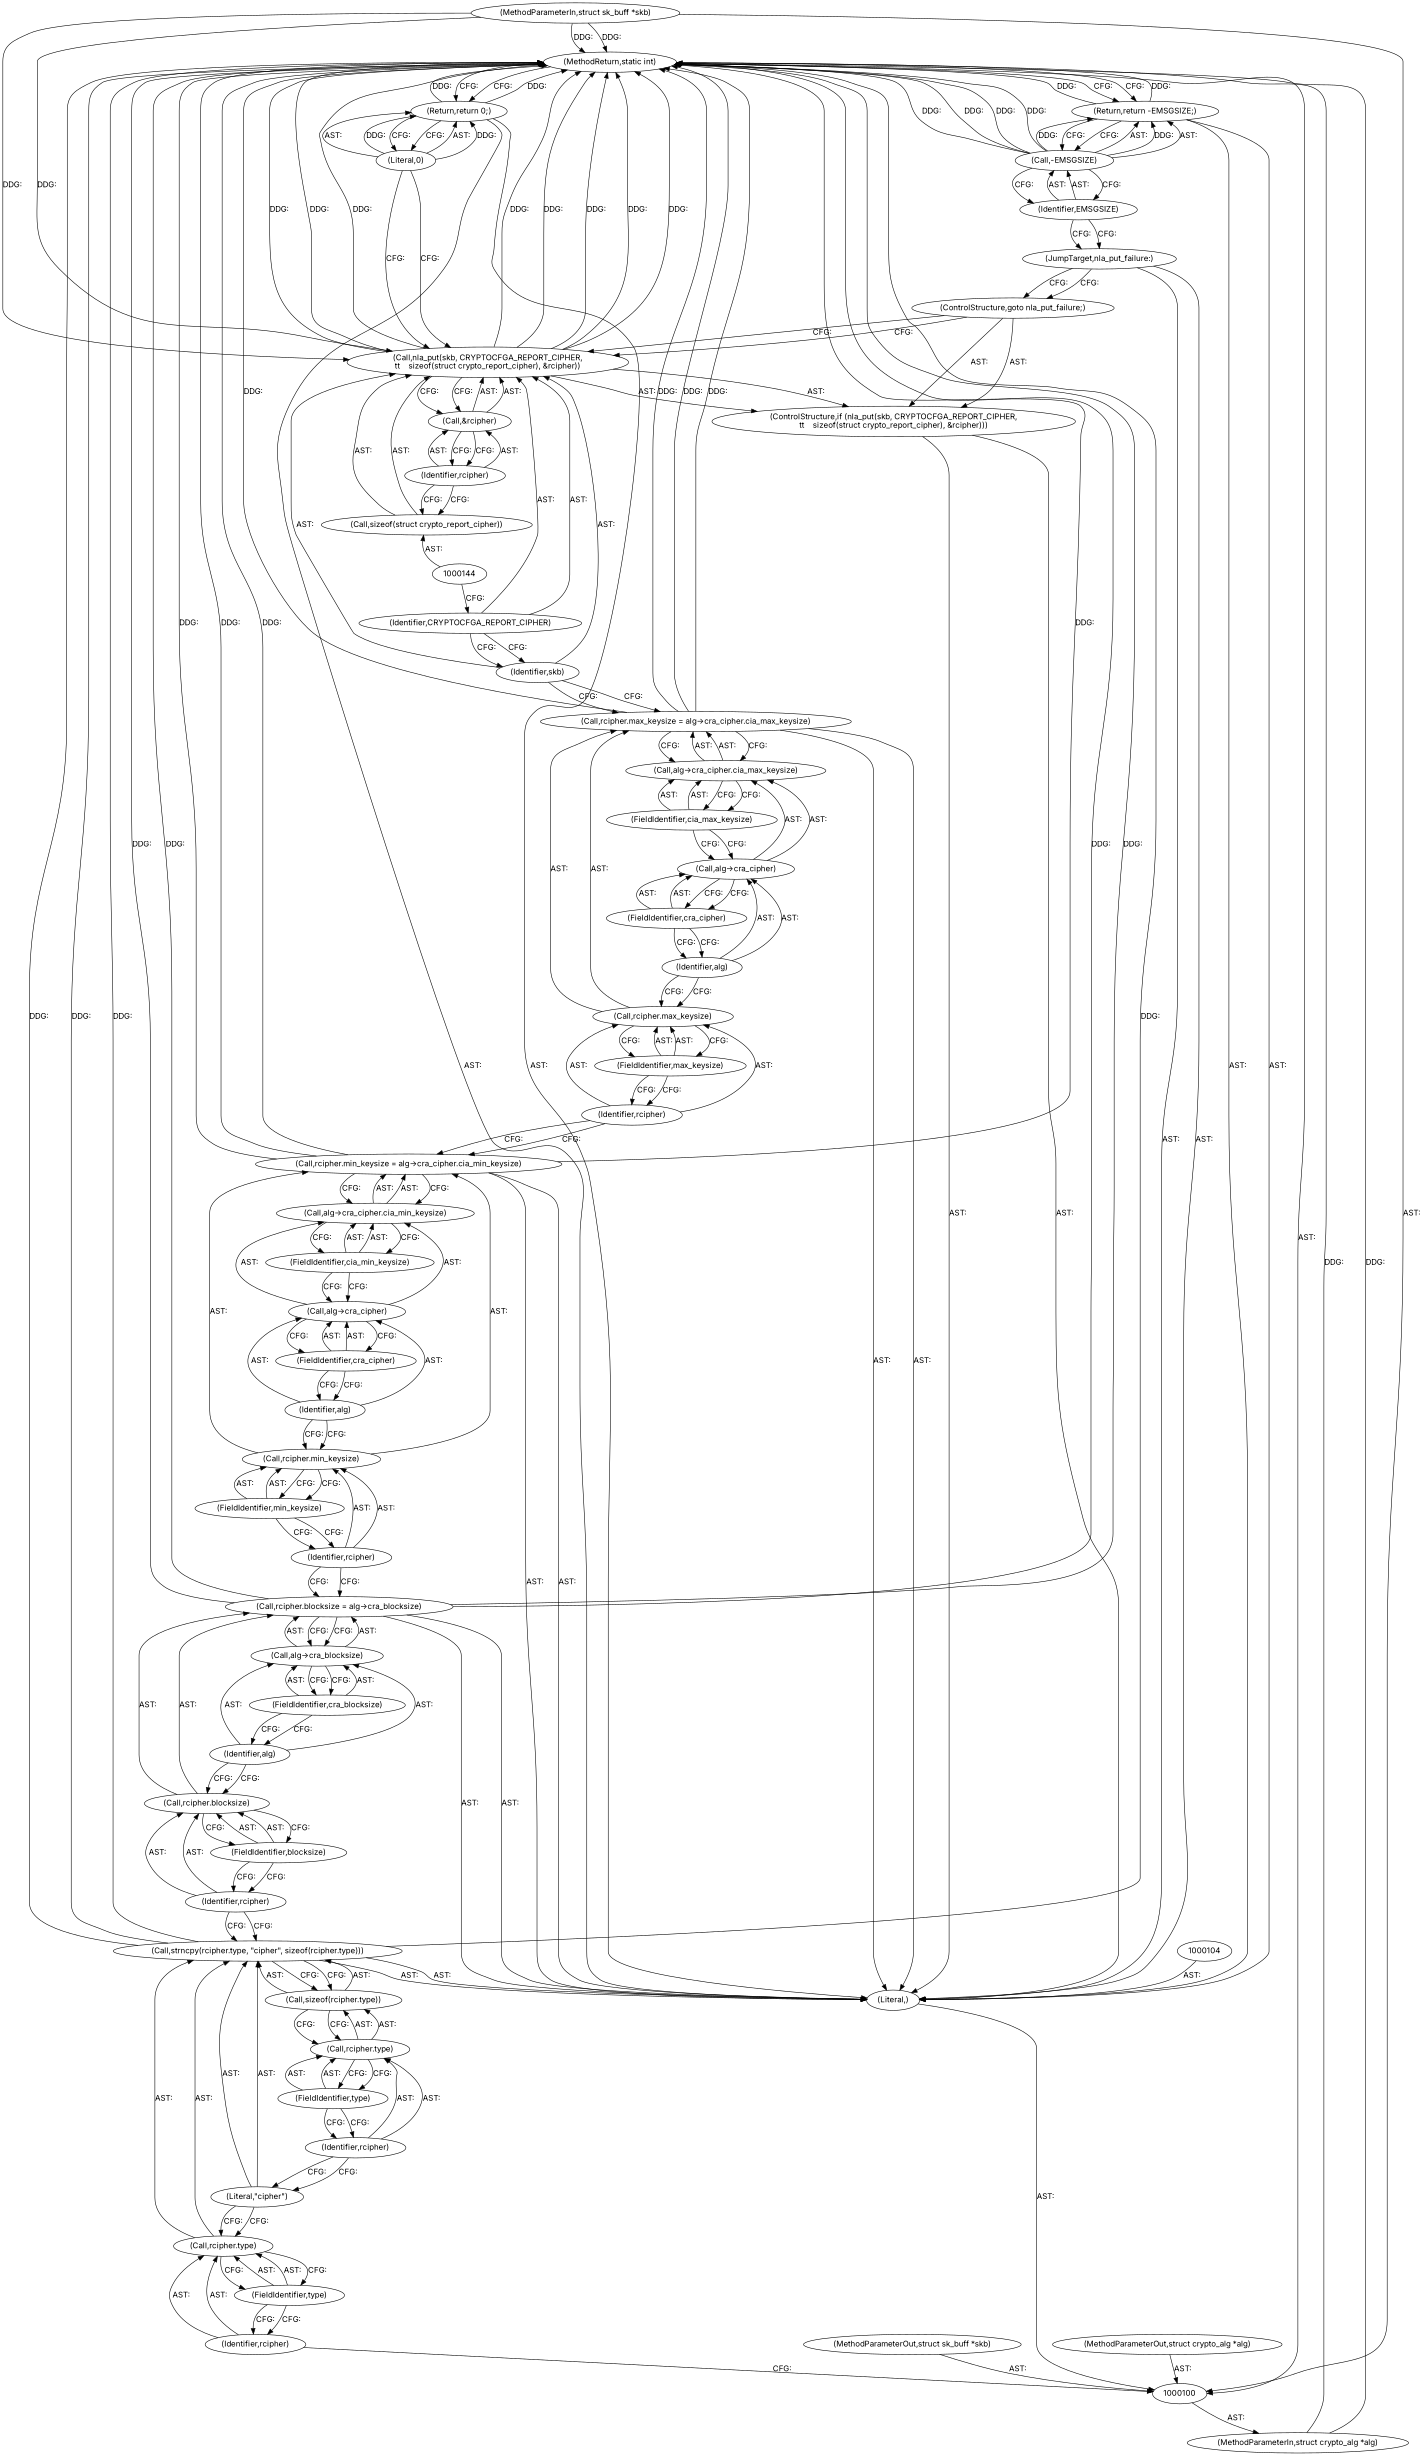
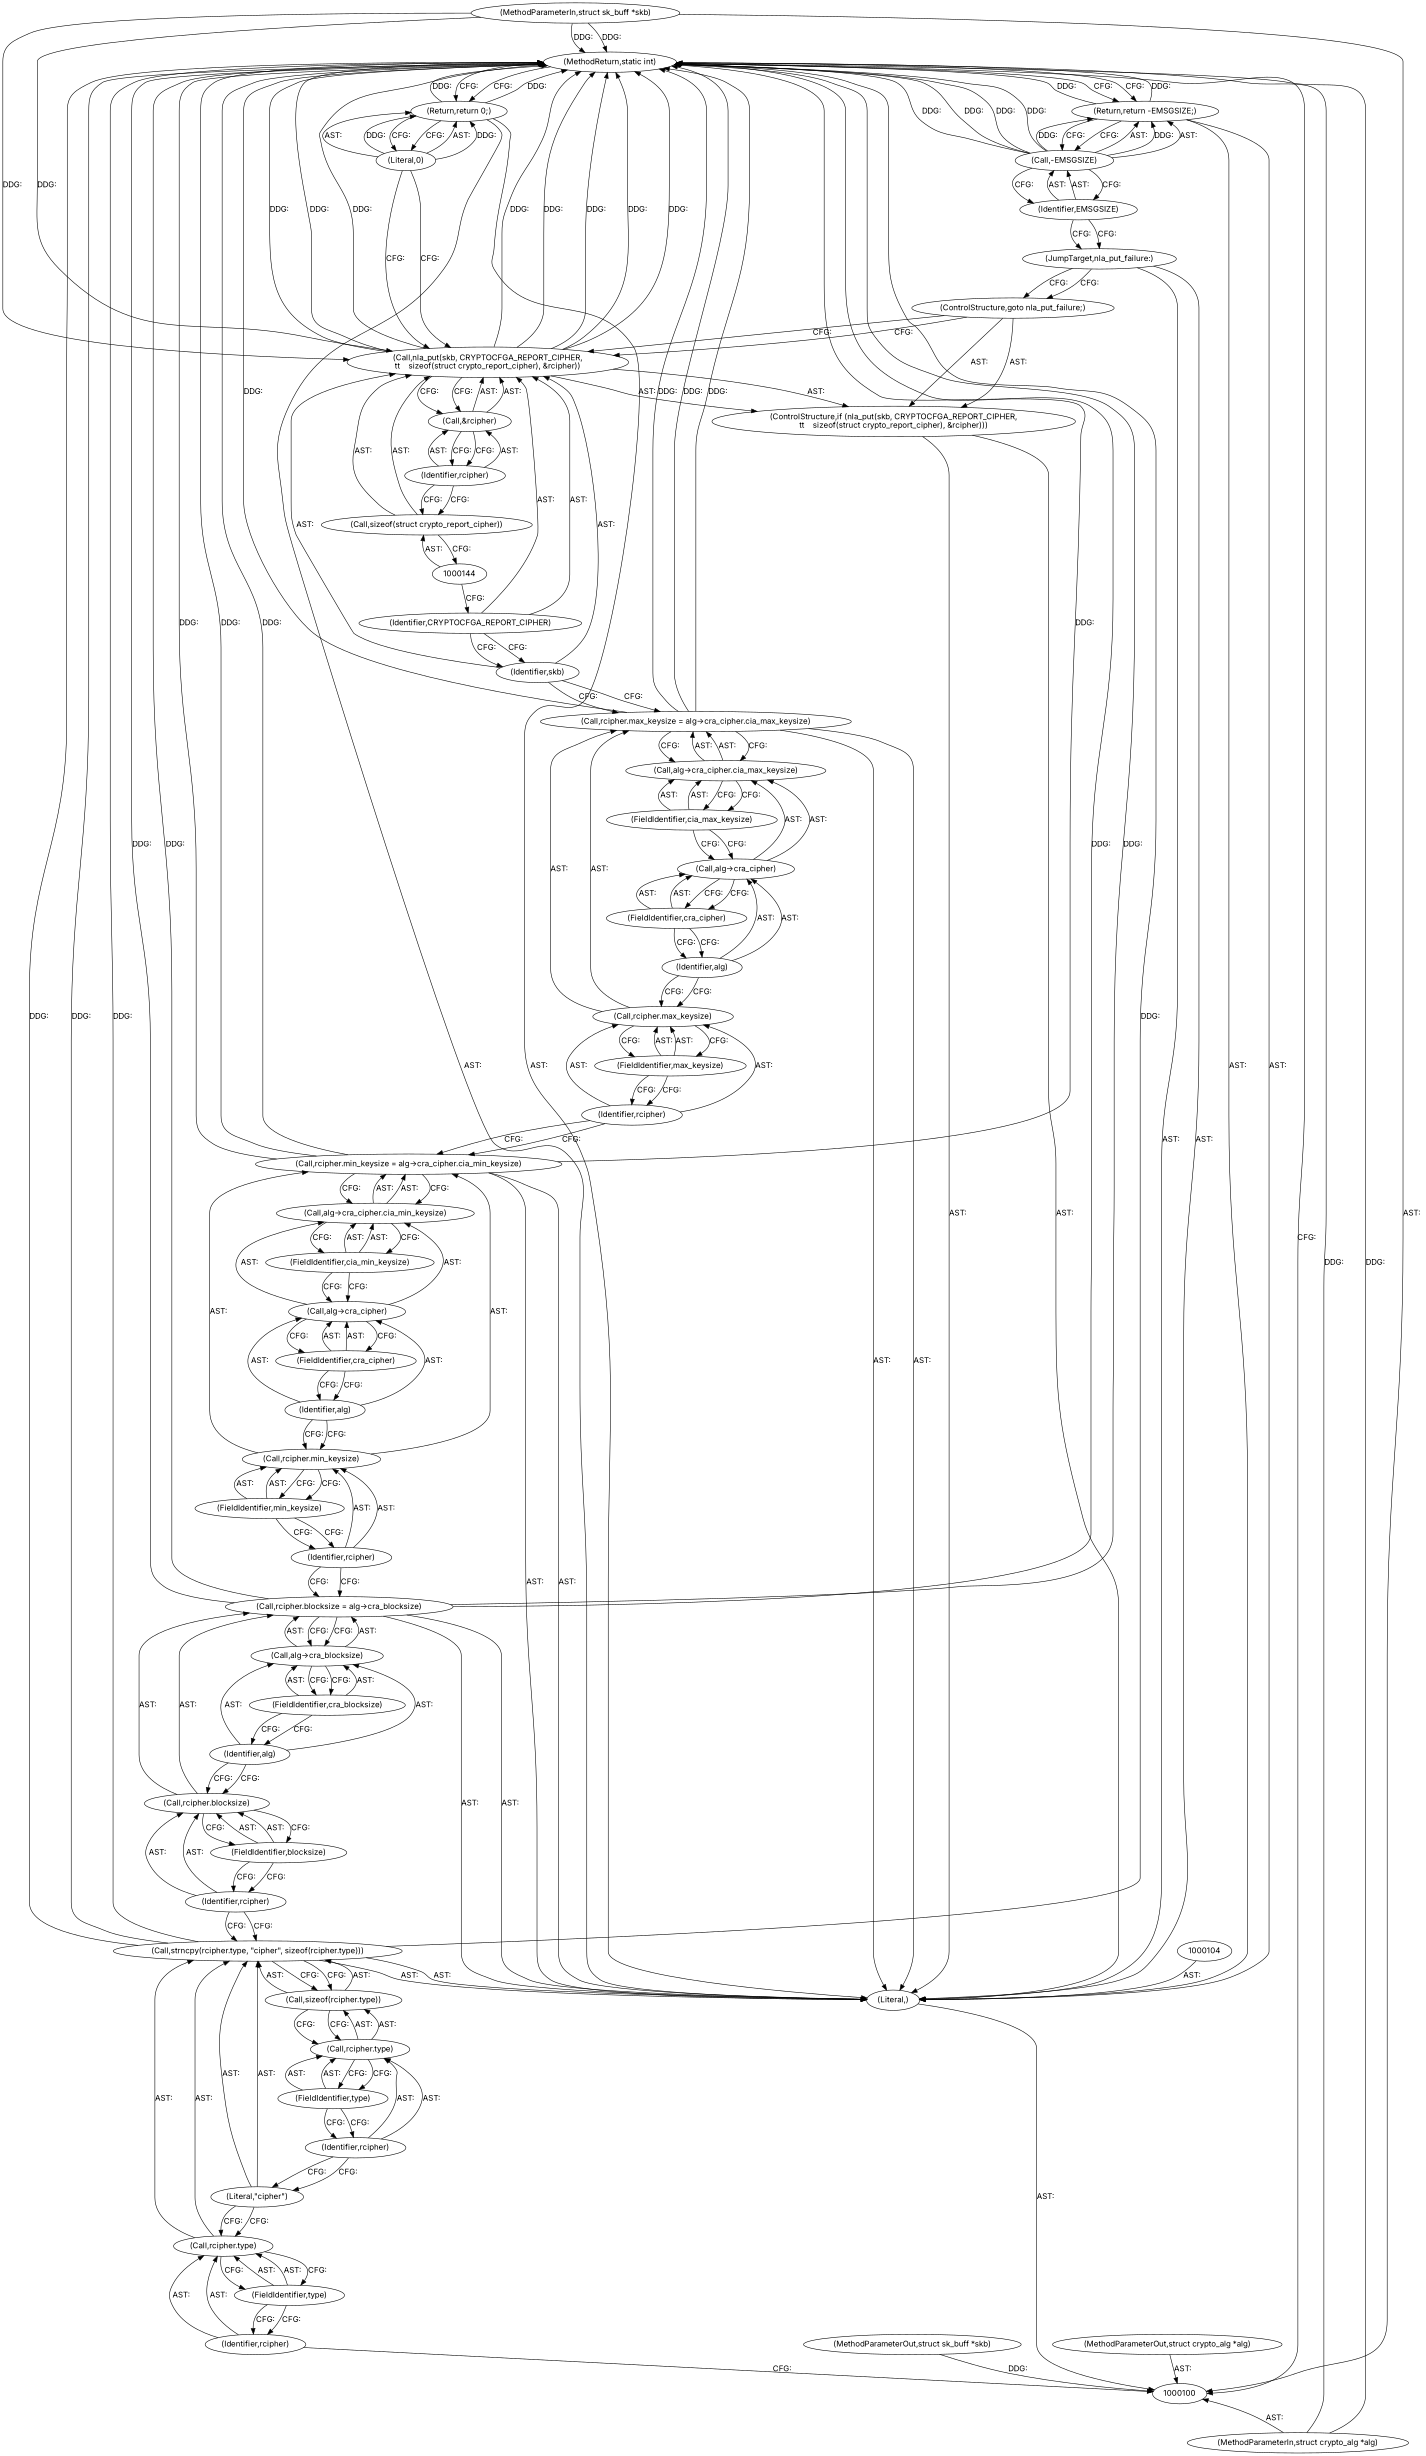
none -> (448, 546)
(1308, 1238) -> (1308, 1238)
(1019, 2369) -> (1019, 2369)
(1222, 2420) -> (1247, 2413)
